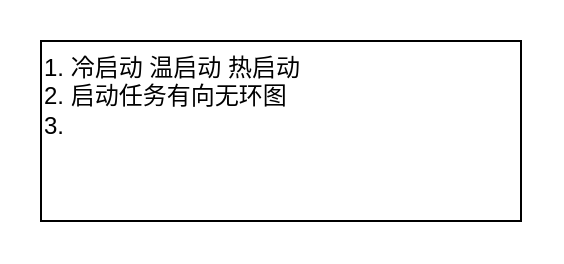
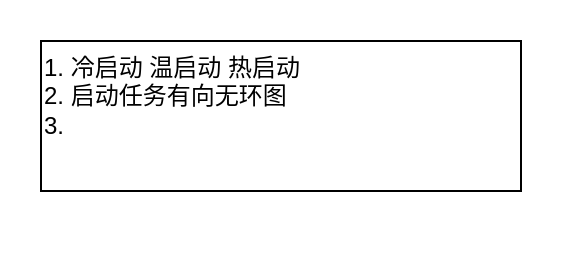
(281, 131) -> (281, 116)
